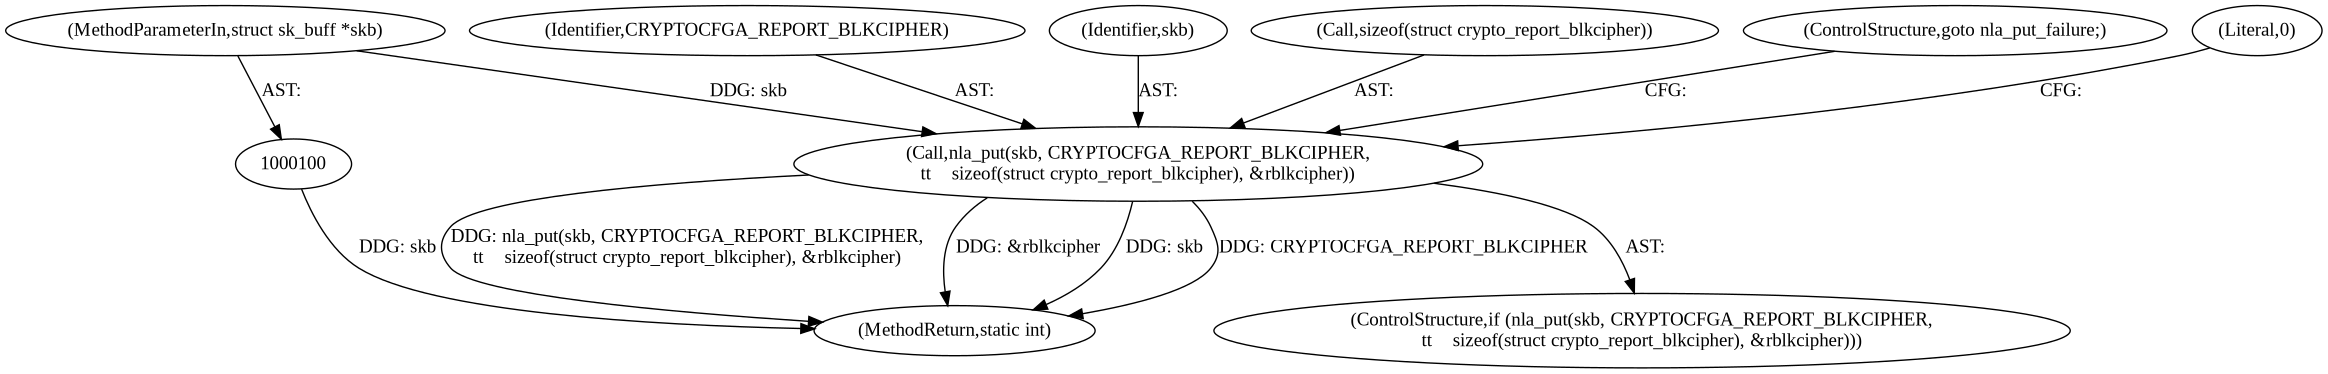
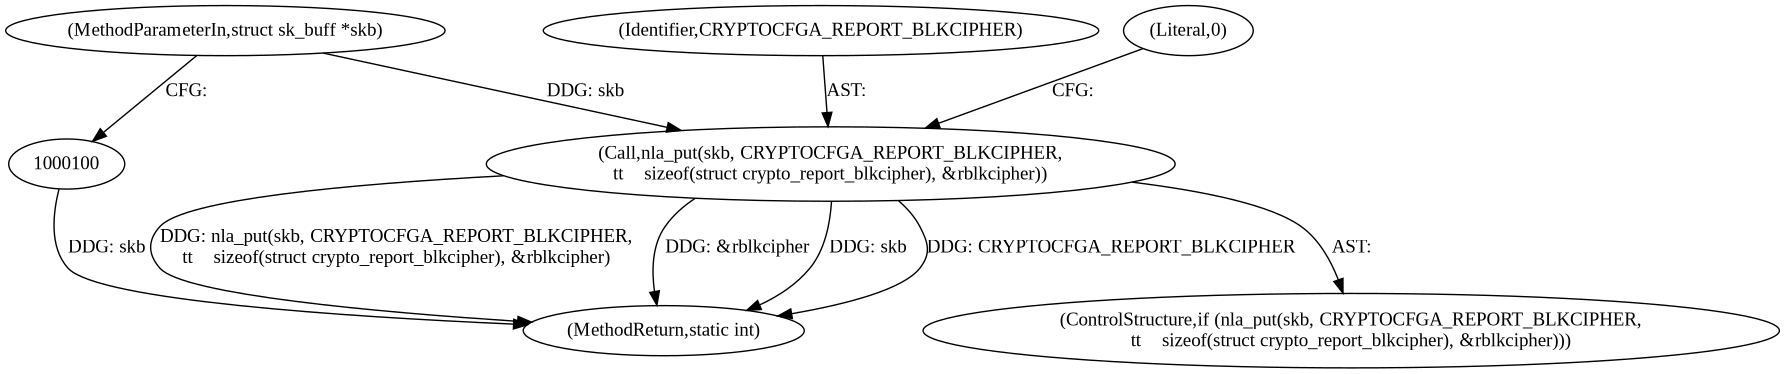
(1138, 31) -> none
(1485, 31) -> none
(1955, 31) -> none
(285, 91) -> (189, 91)
